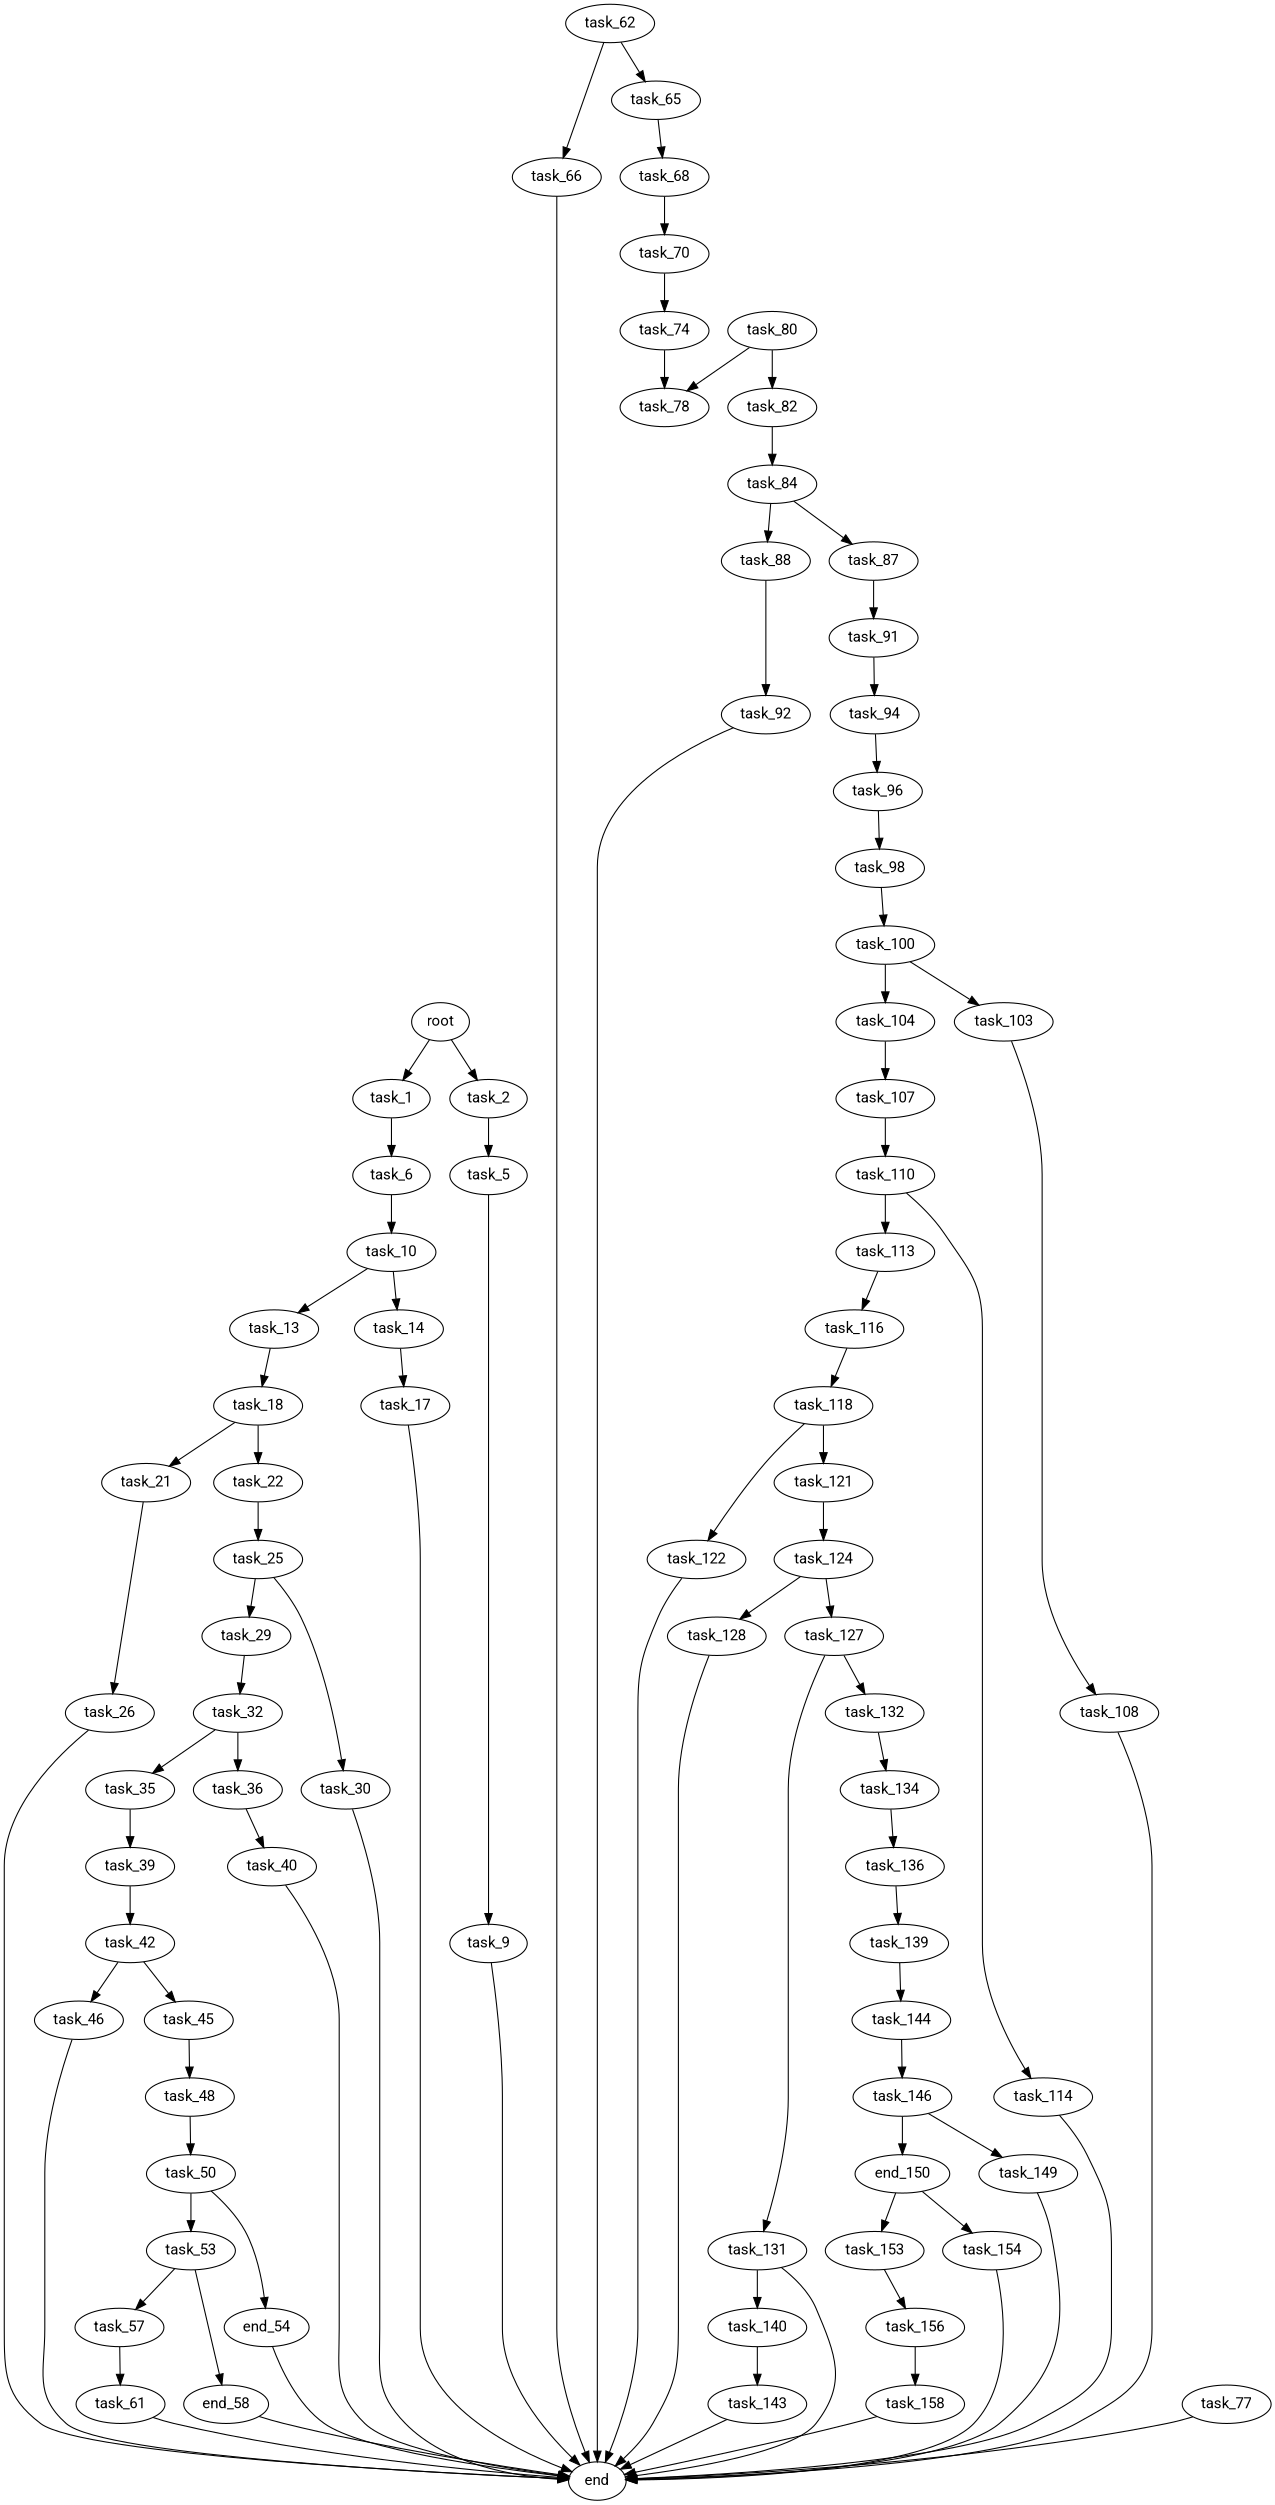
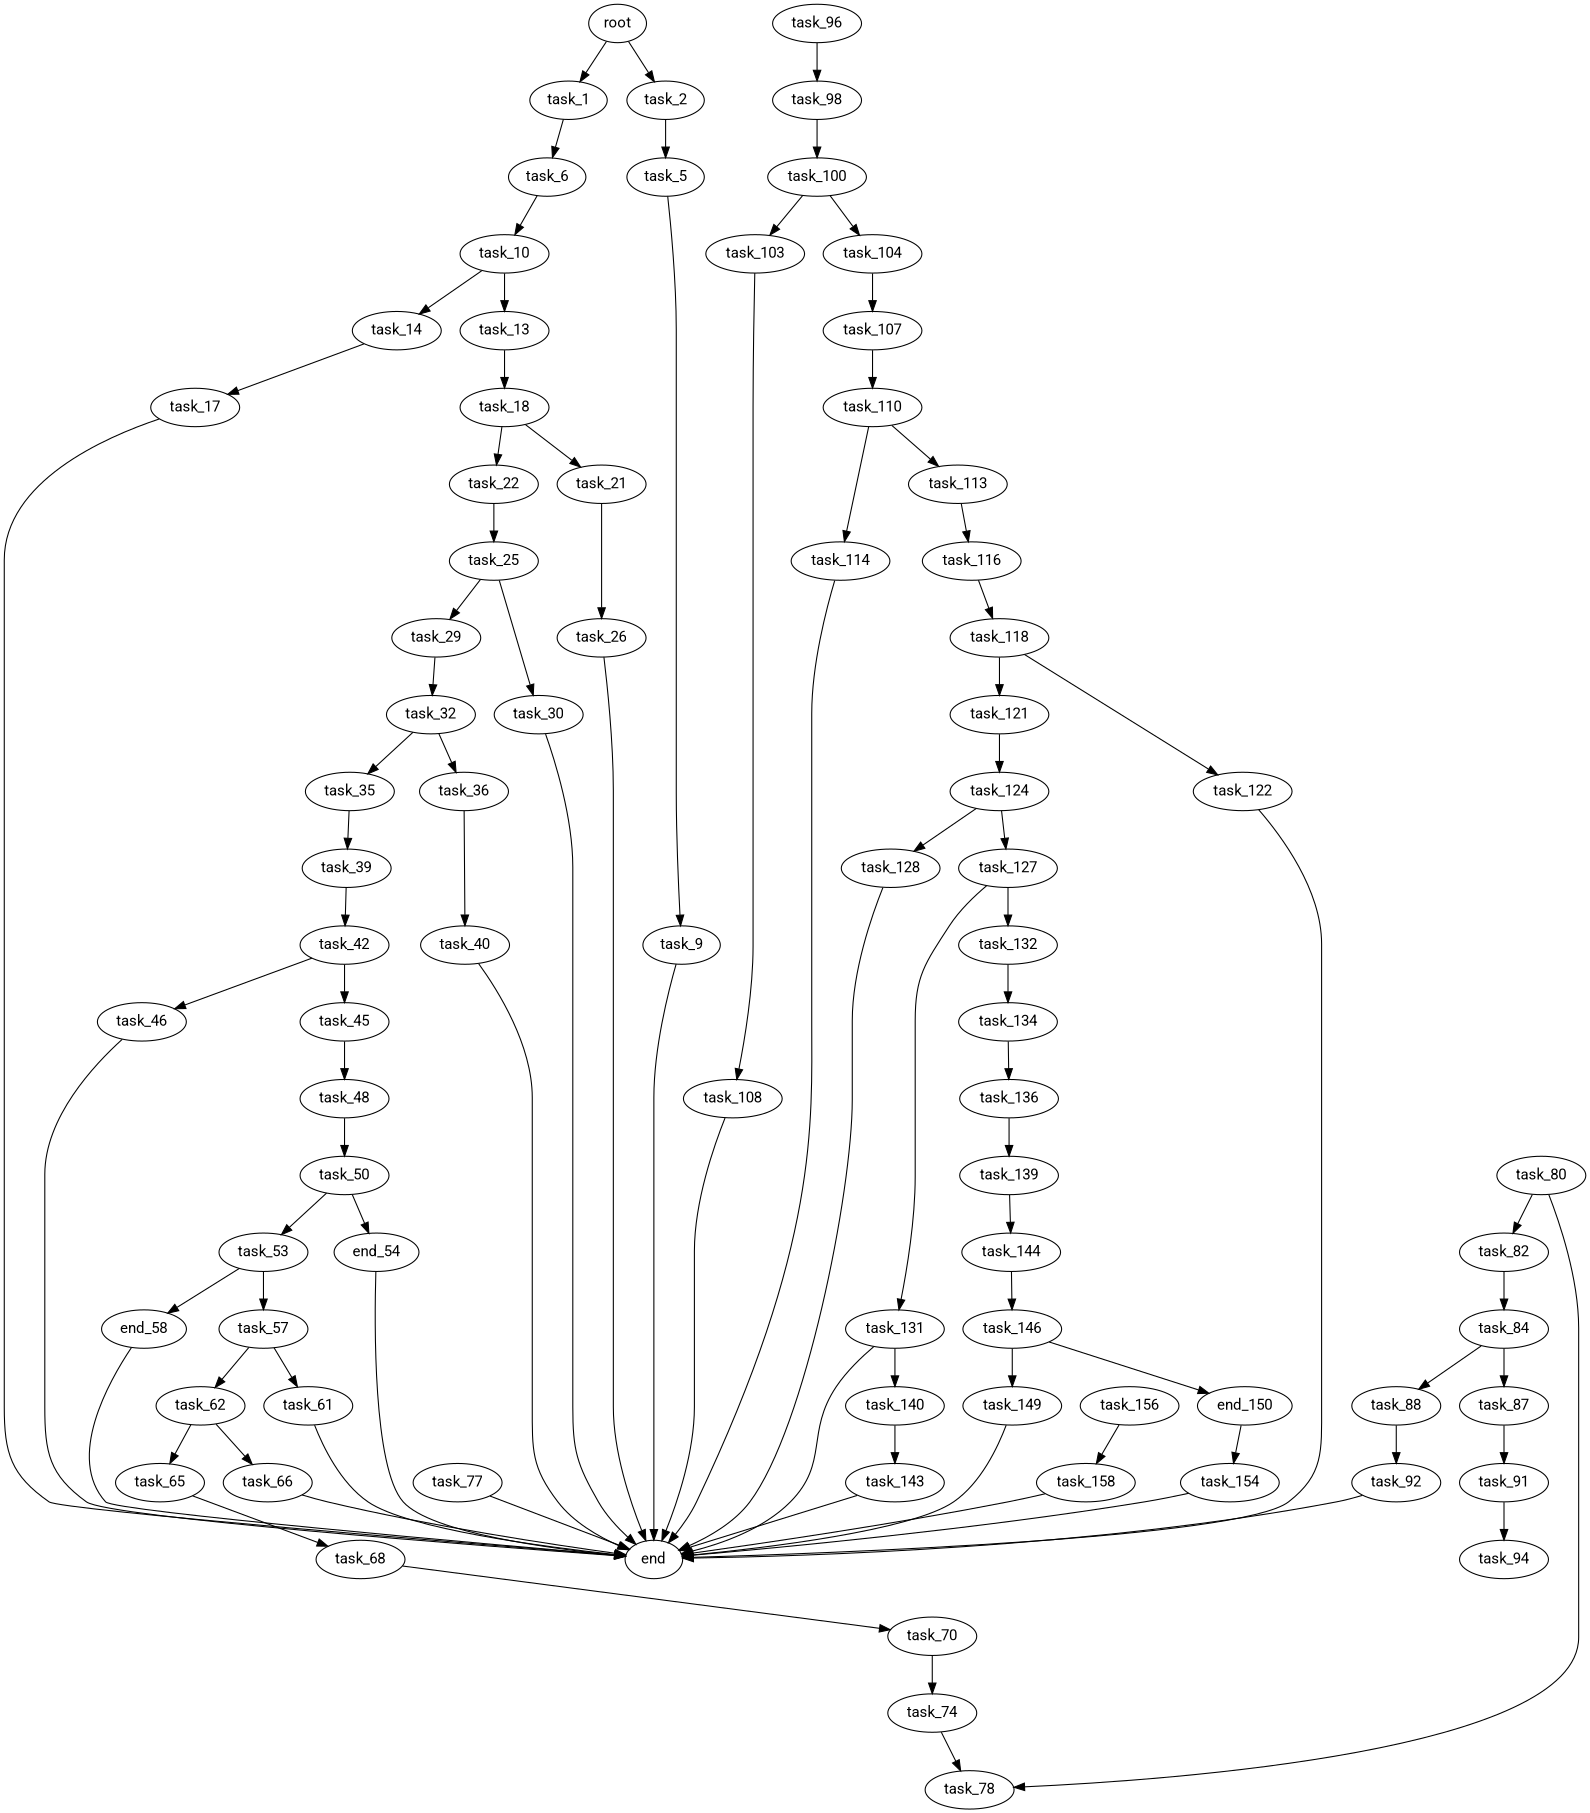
(876, 748) -> none
none -> (235, 1363)
(875, 2251) -> none
